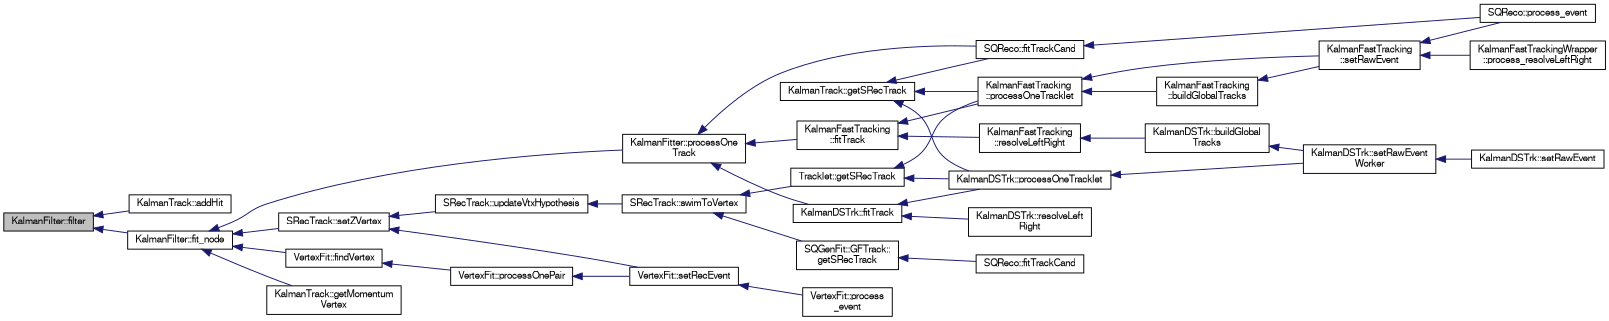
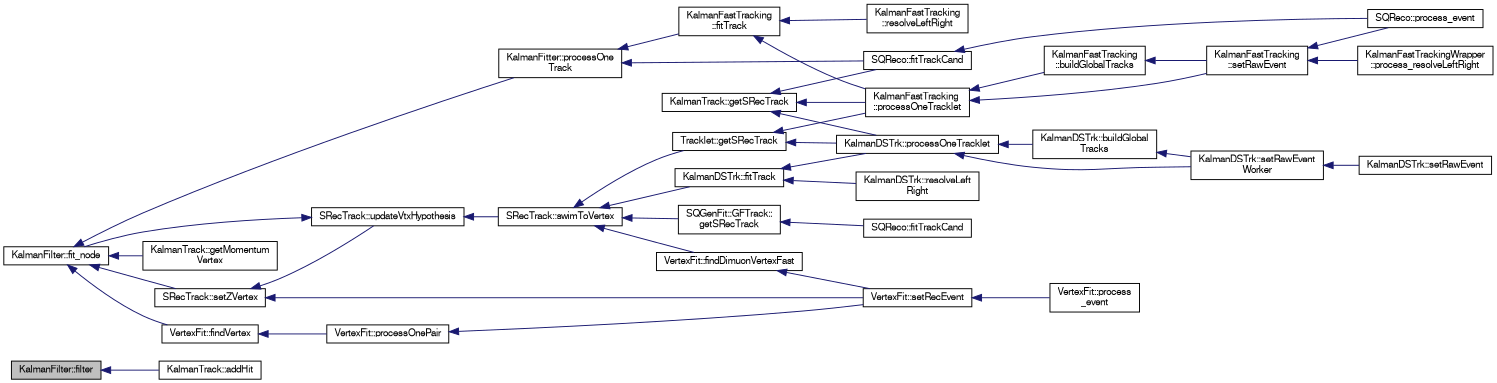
(1118, 138) -> (1021, 144)
(756, 185) -> (649, 196)
(115, 231) -> (192, 225)
none -> (729, 262)
